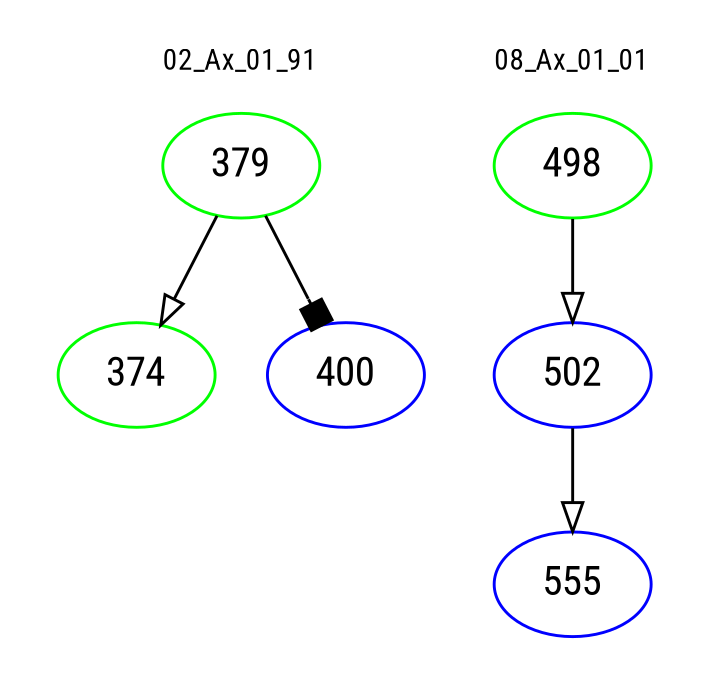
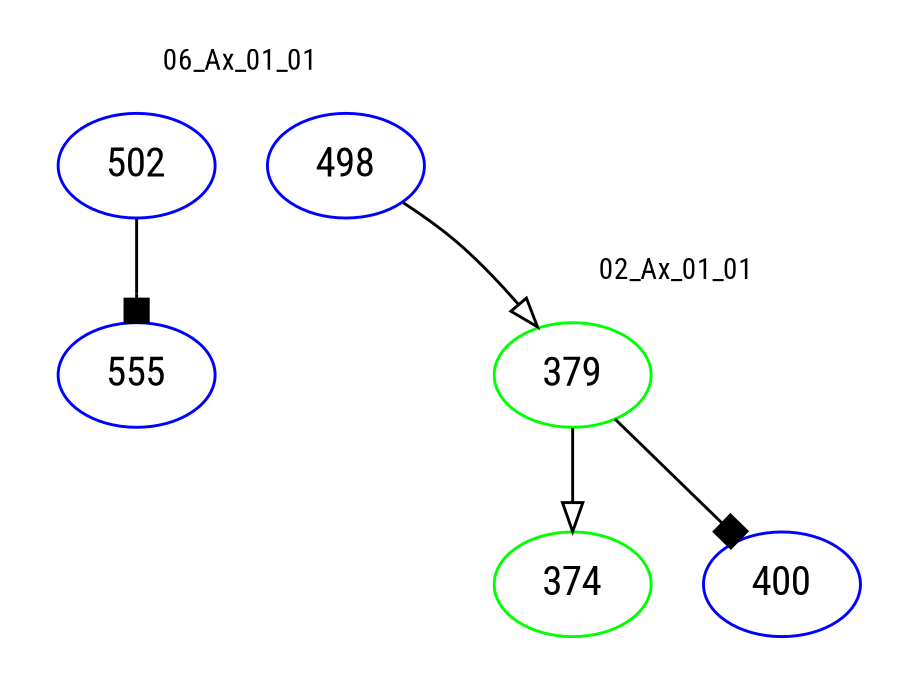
(241, 62) -> (677, 272)
(573, 62) -> (241, 62)
(573, 166) -> (346, 166)
(573, 256) -> (489, 273)
(573, 465) -> (137, 256)
